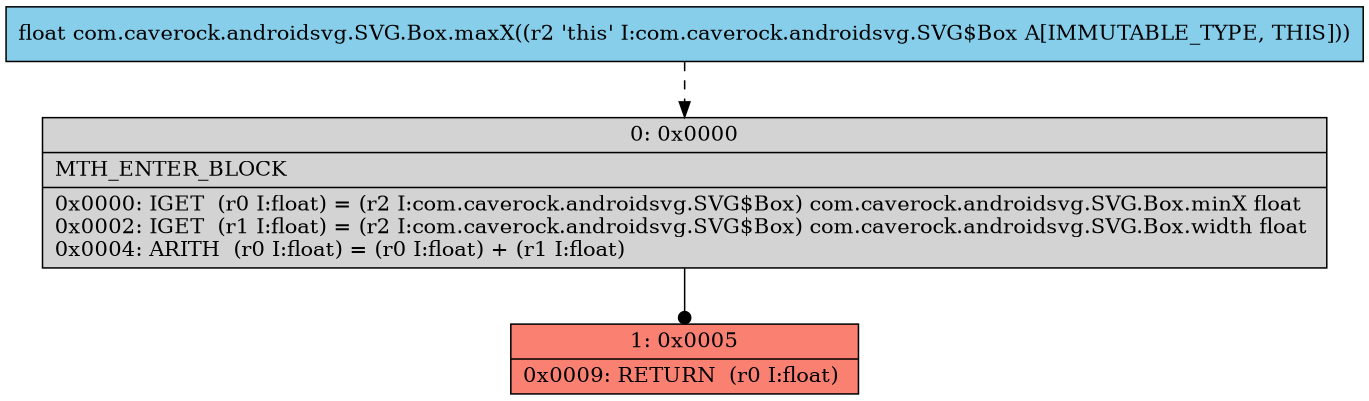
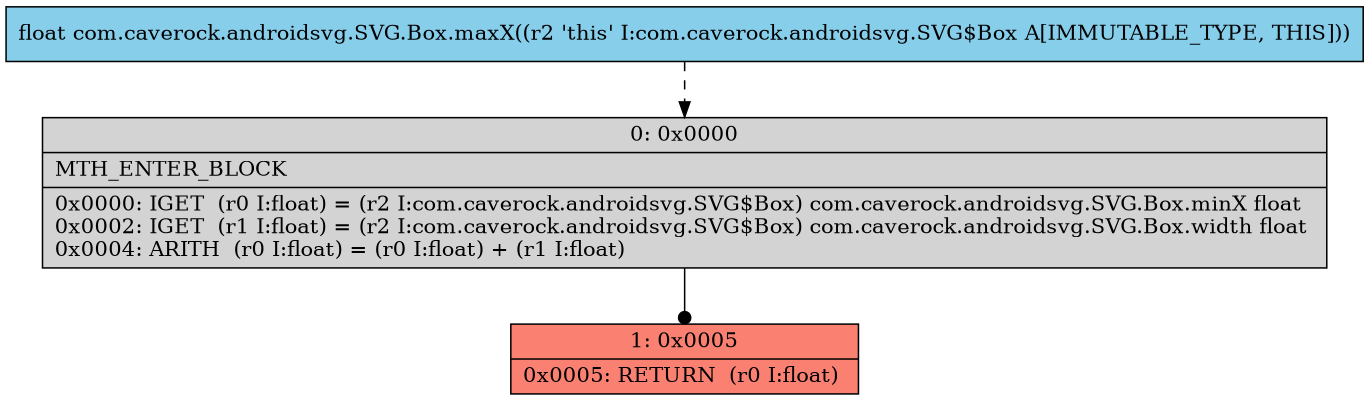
(685, 376) -> (685, 376)
